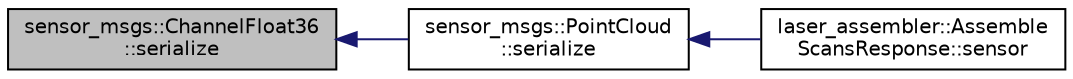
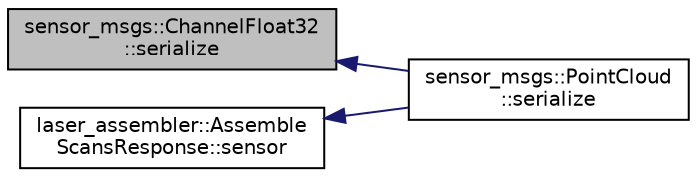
(172, 39) -> (172, 39)
(735, 39) -> (377, 112)
